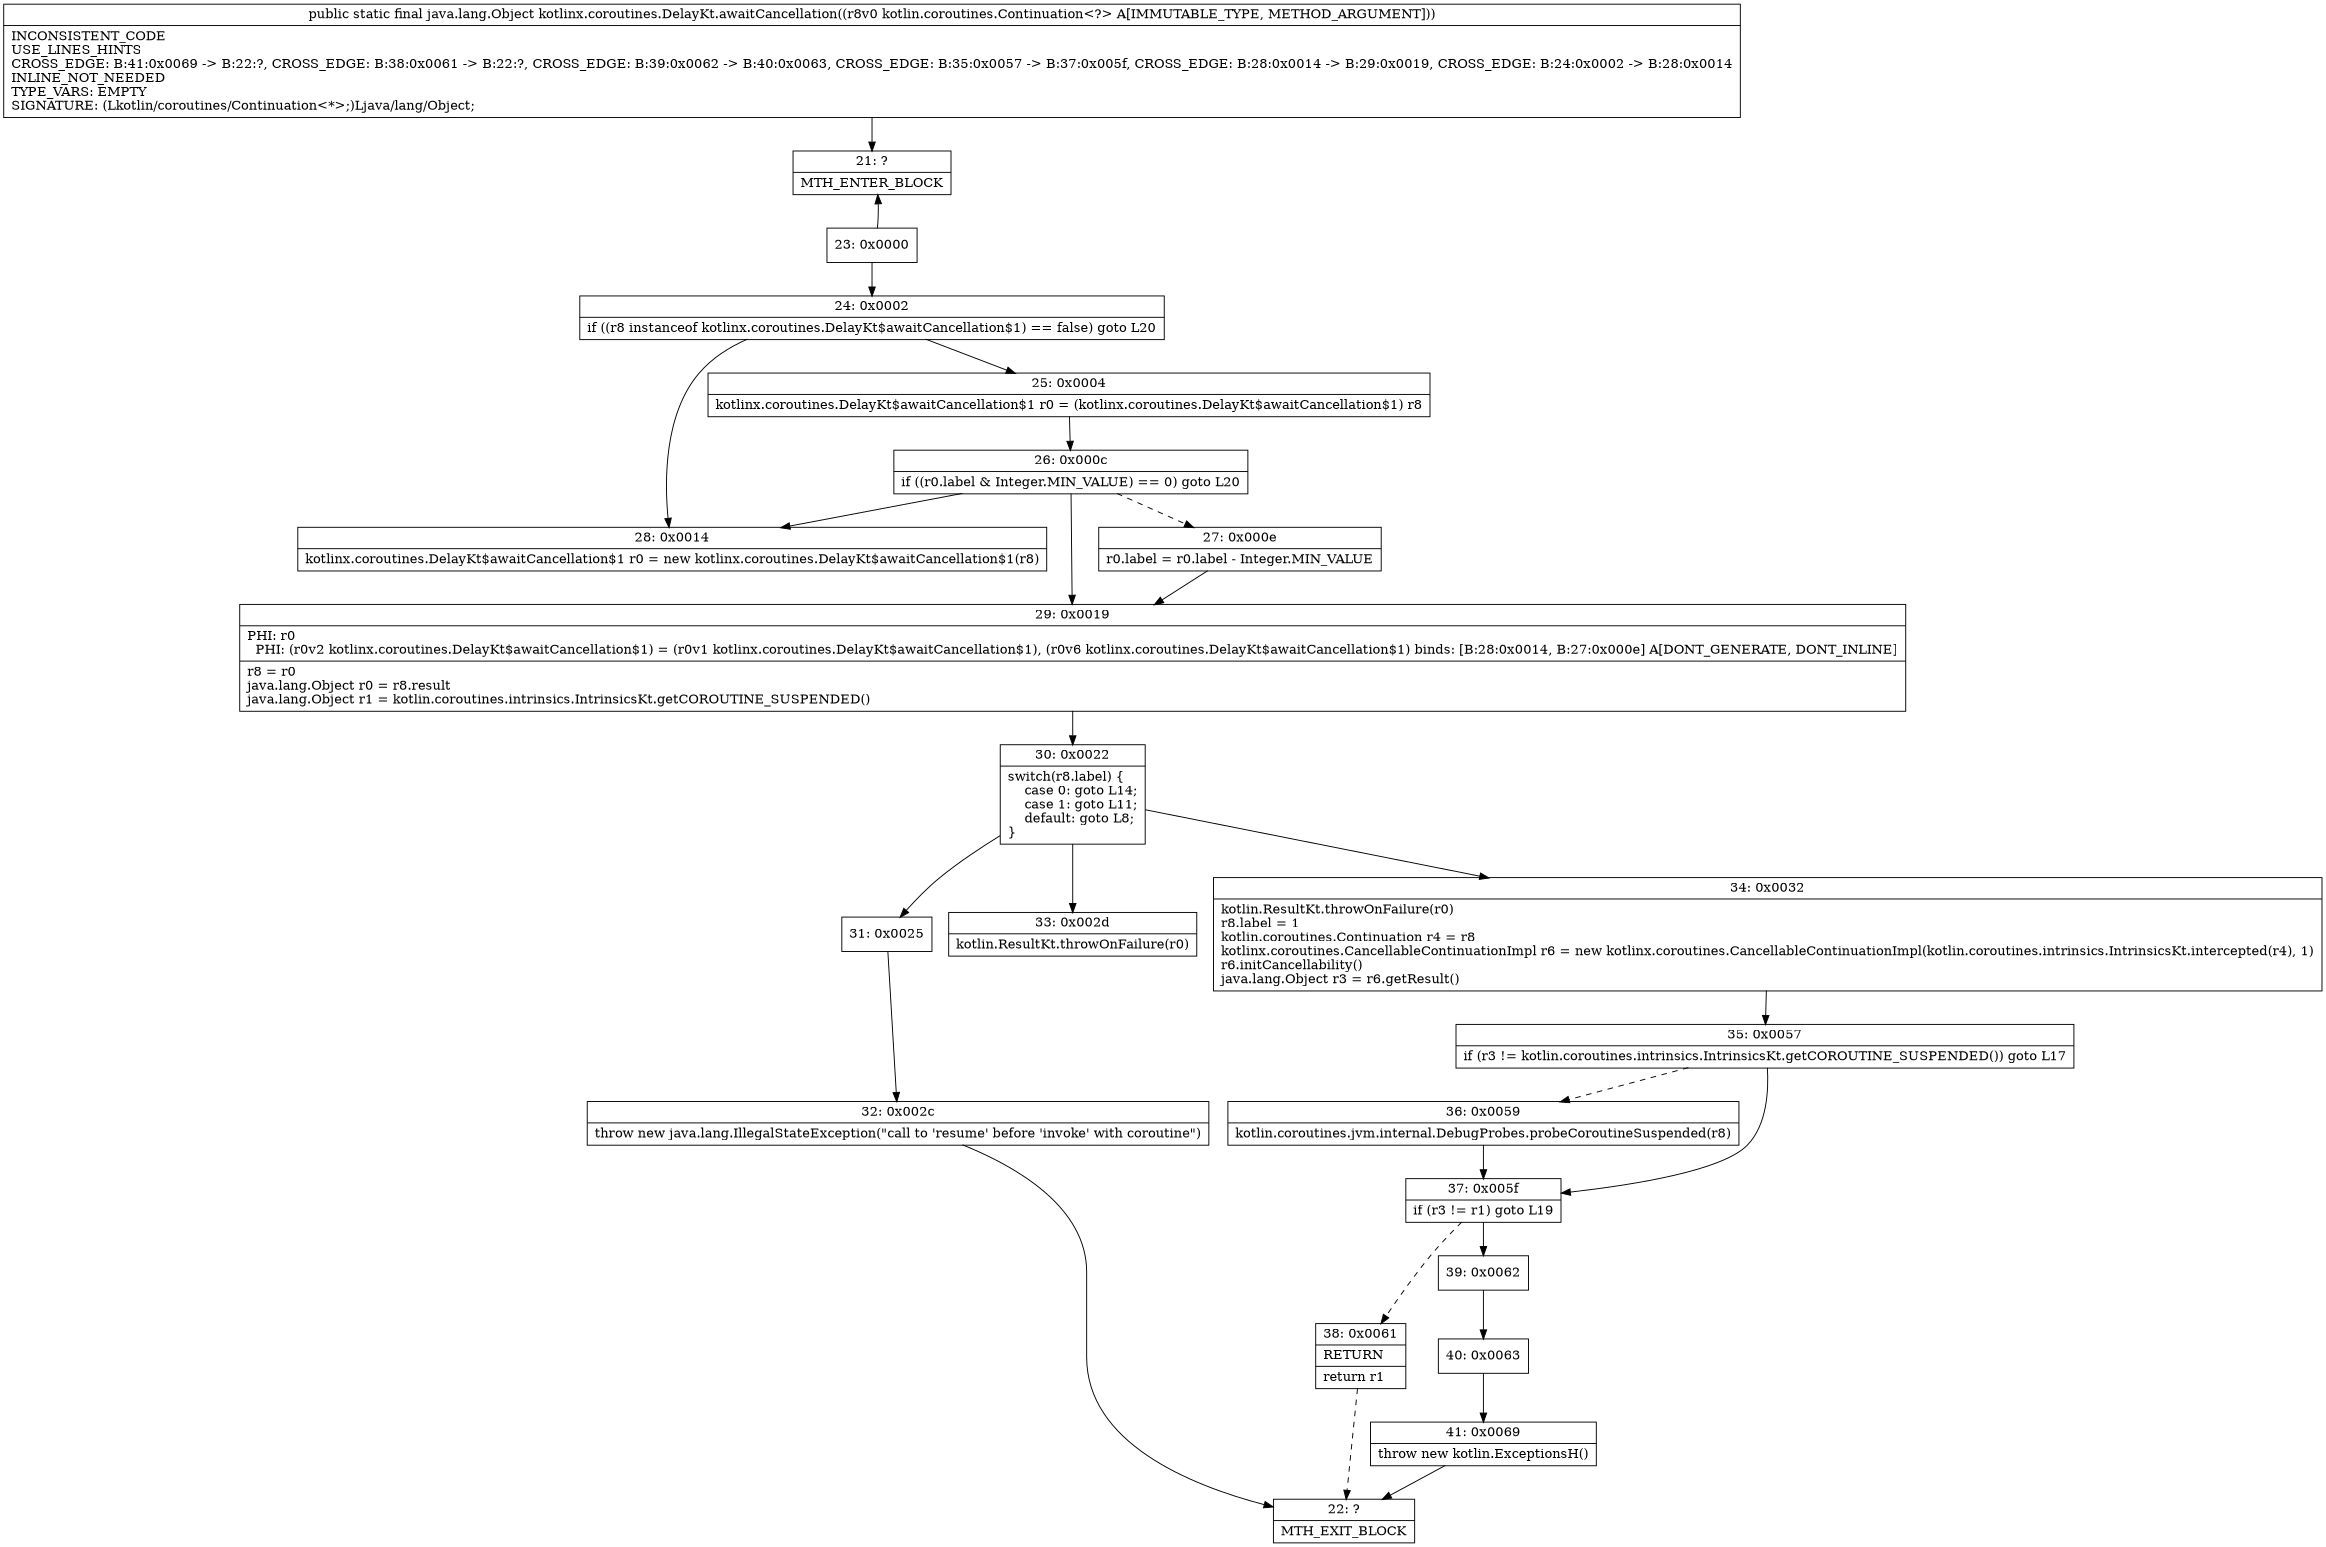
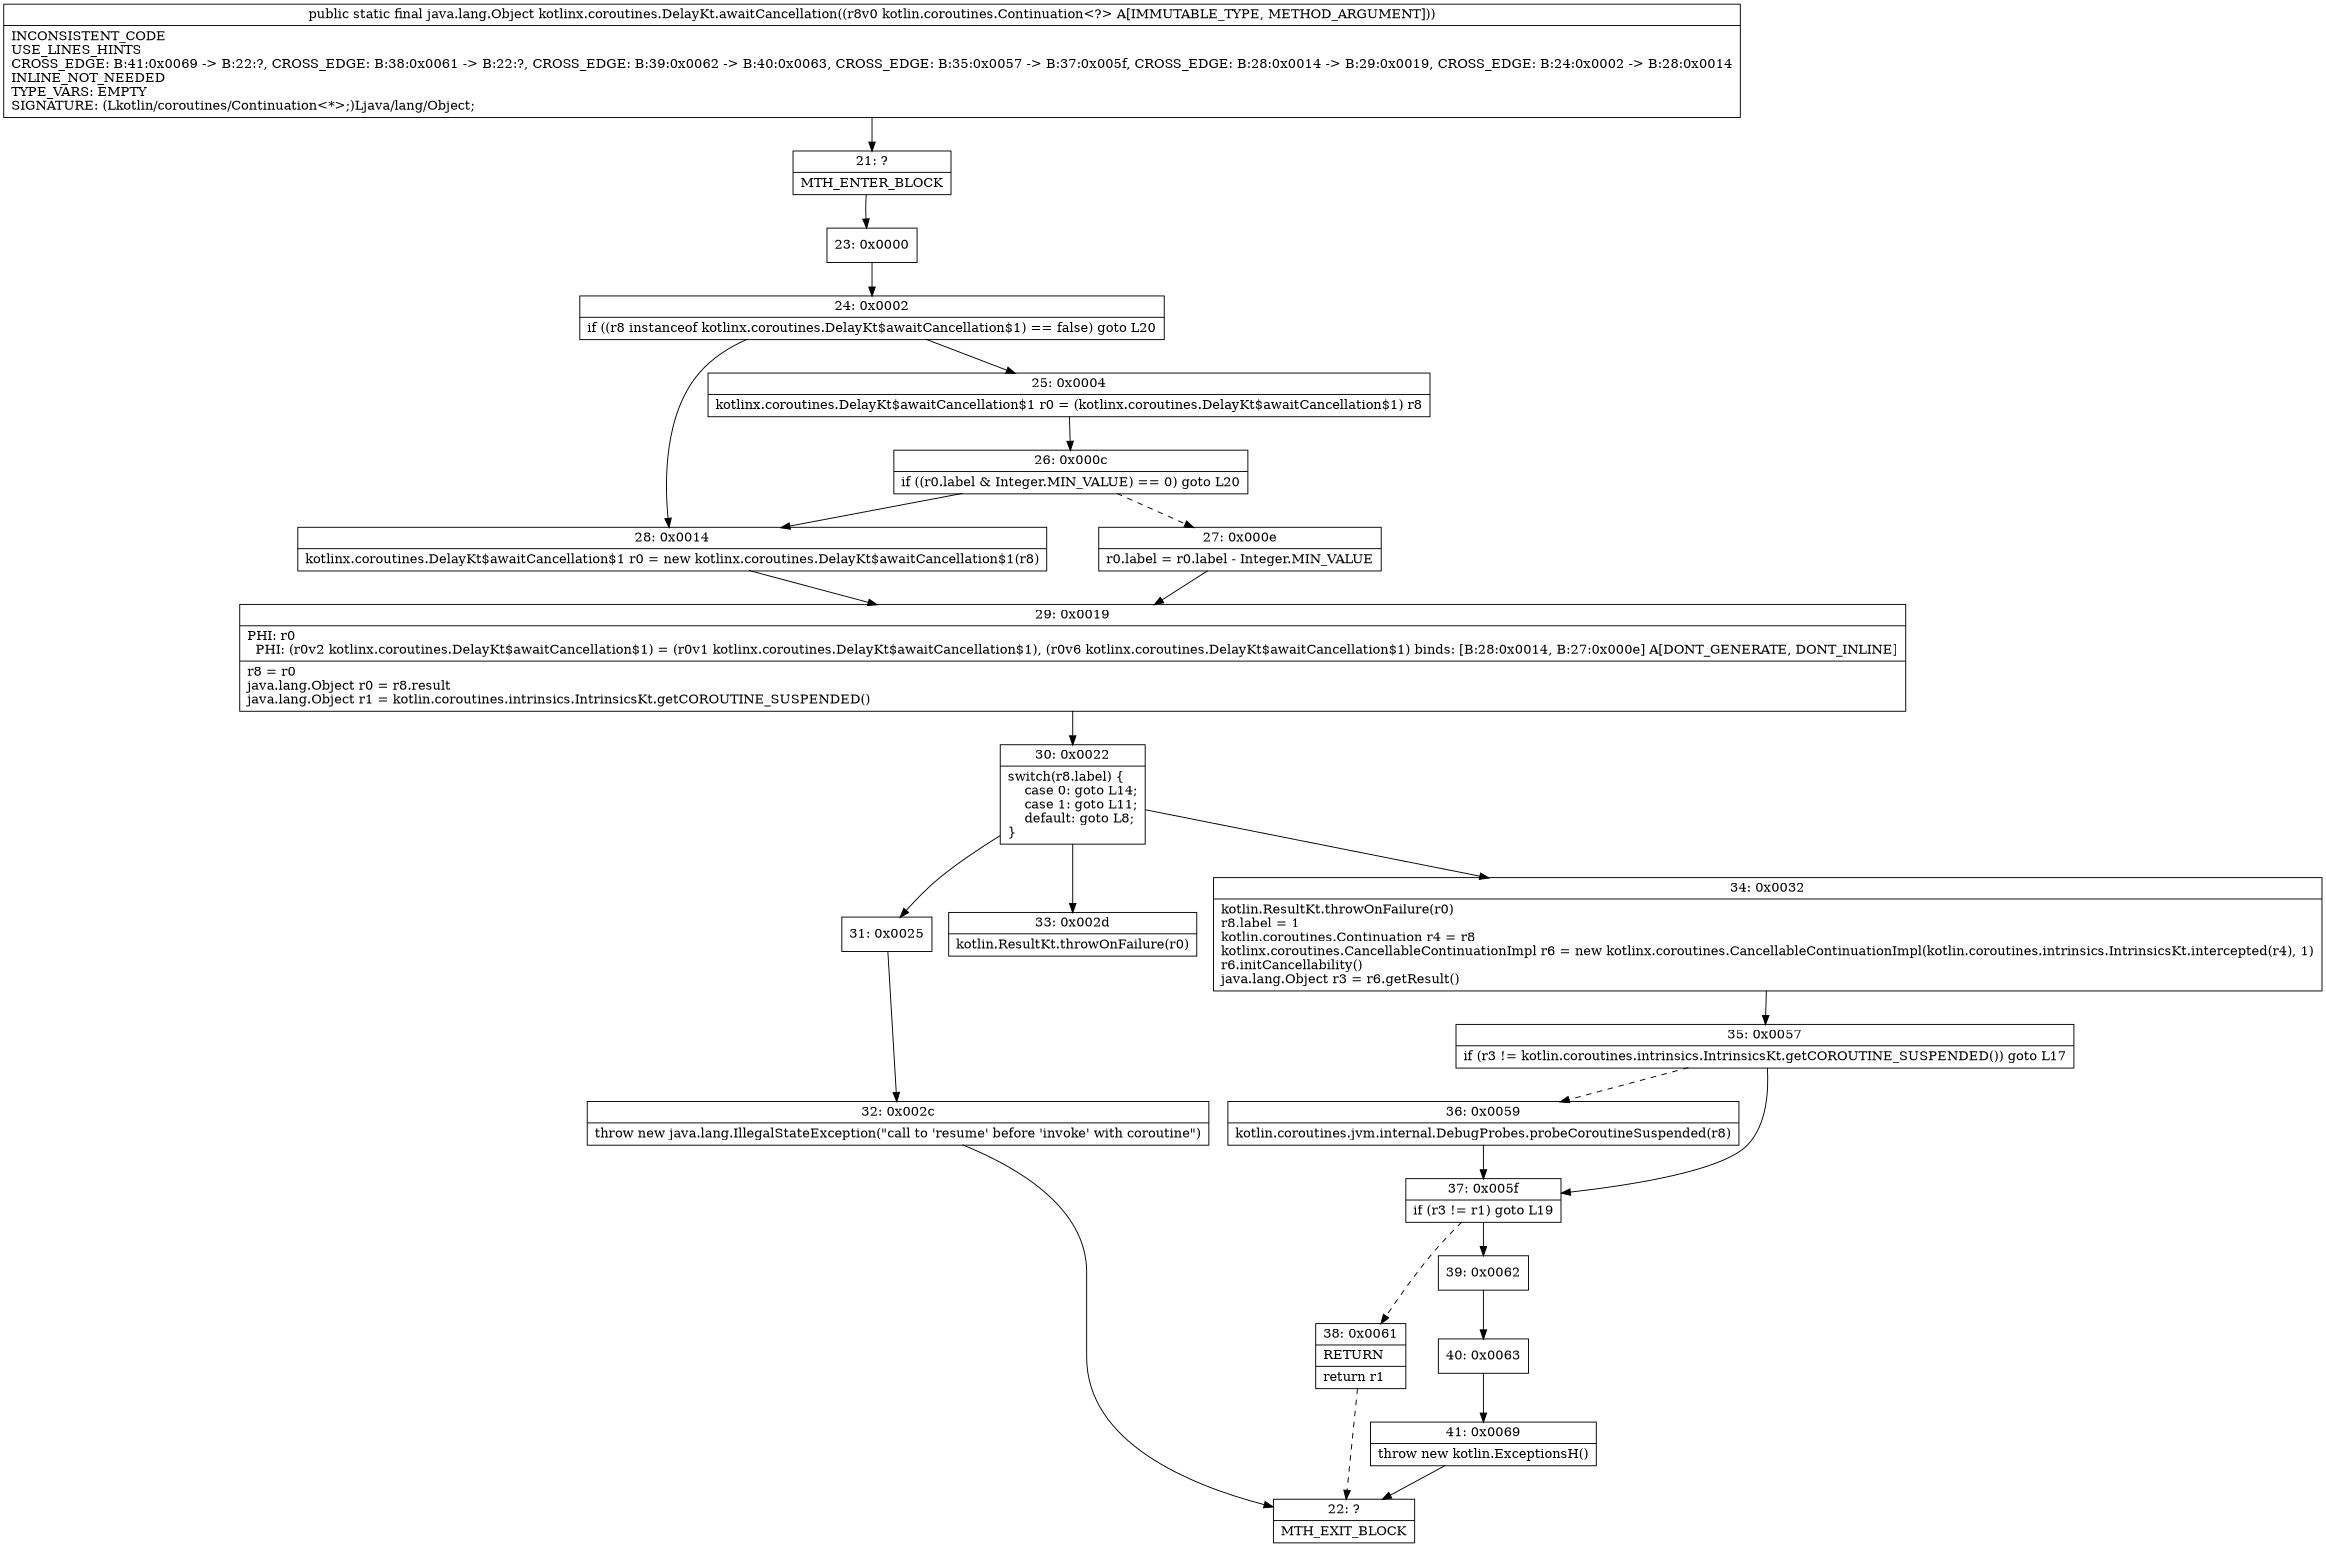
(878, 216) -> (866, 207)
(1072, 544) -> (809, 586)
